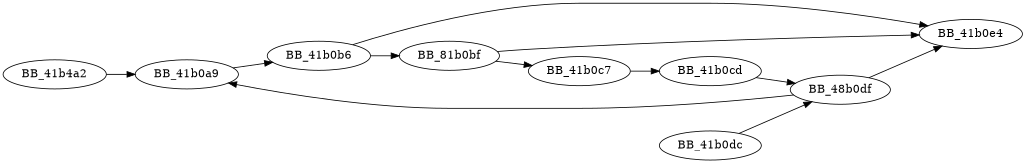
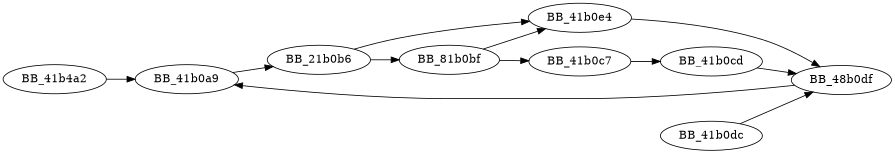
(319, 56) -> (319, 60)
(902, 64) -> (725, 30)
